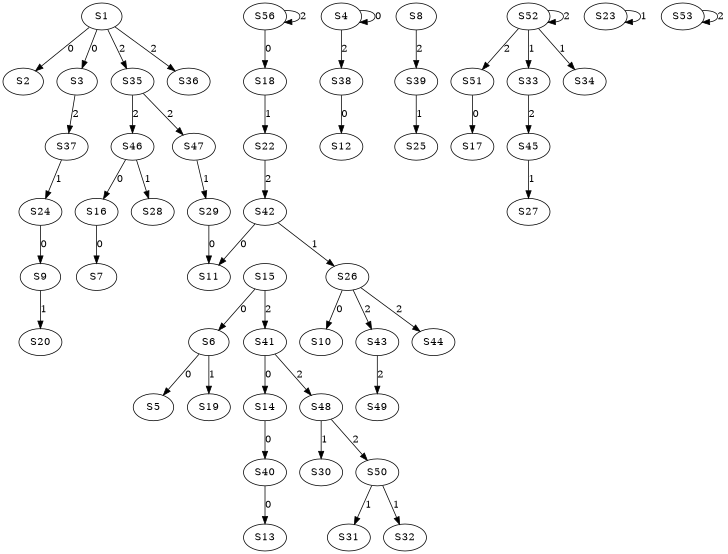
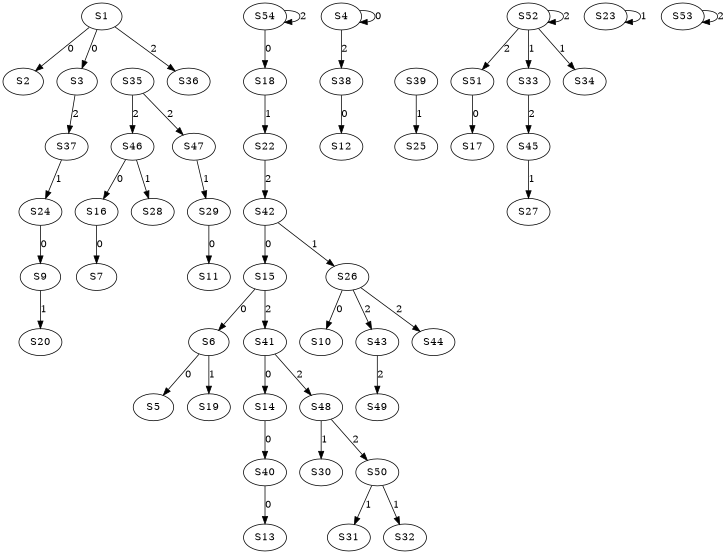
(265, 16) -> (265, 16)
(416, 16) -> none
(116, 46) -> none
(239, 242) -> (265, 241)
